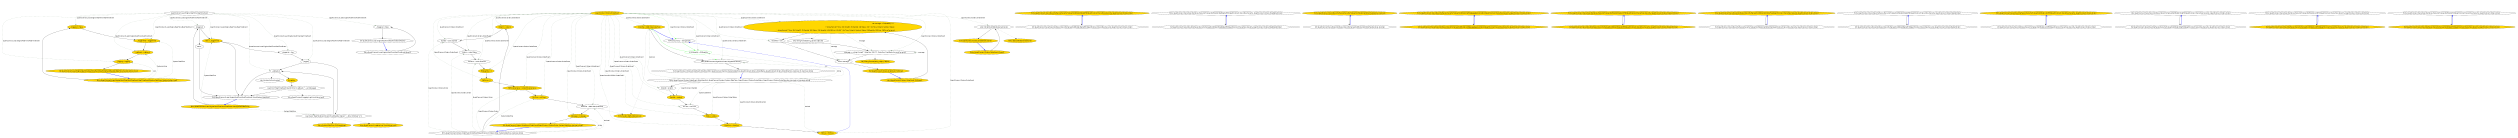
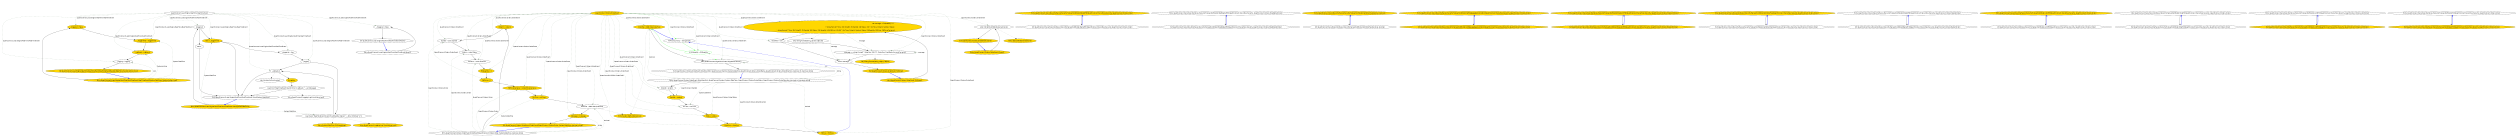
(123, 62) -> (123, 62)
